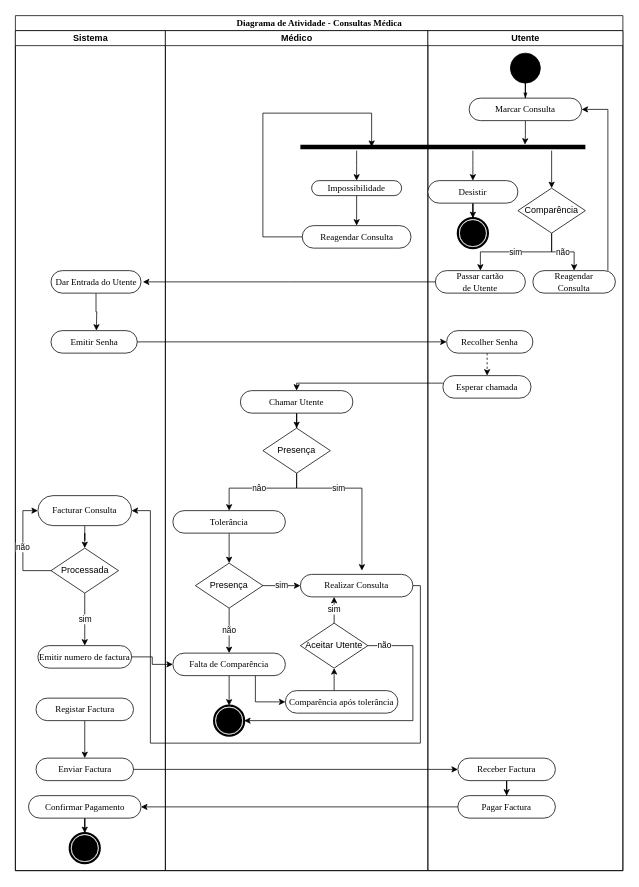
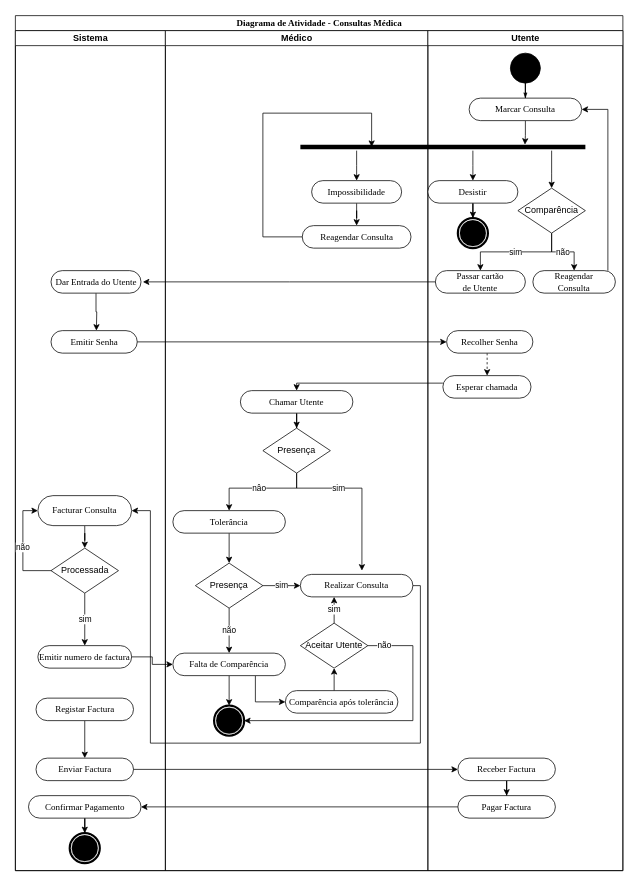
(357, 188) -> (357, 192)
